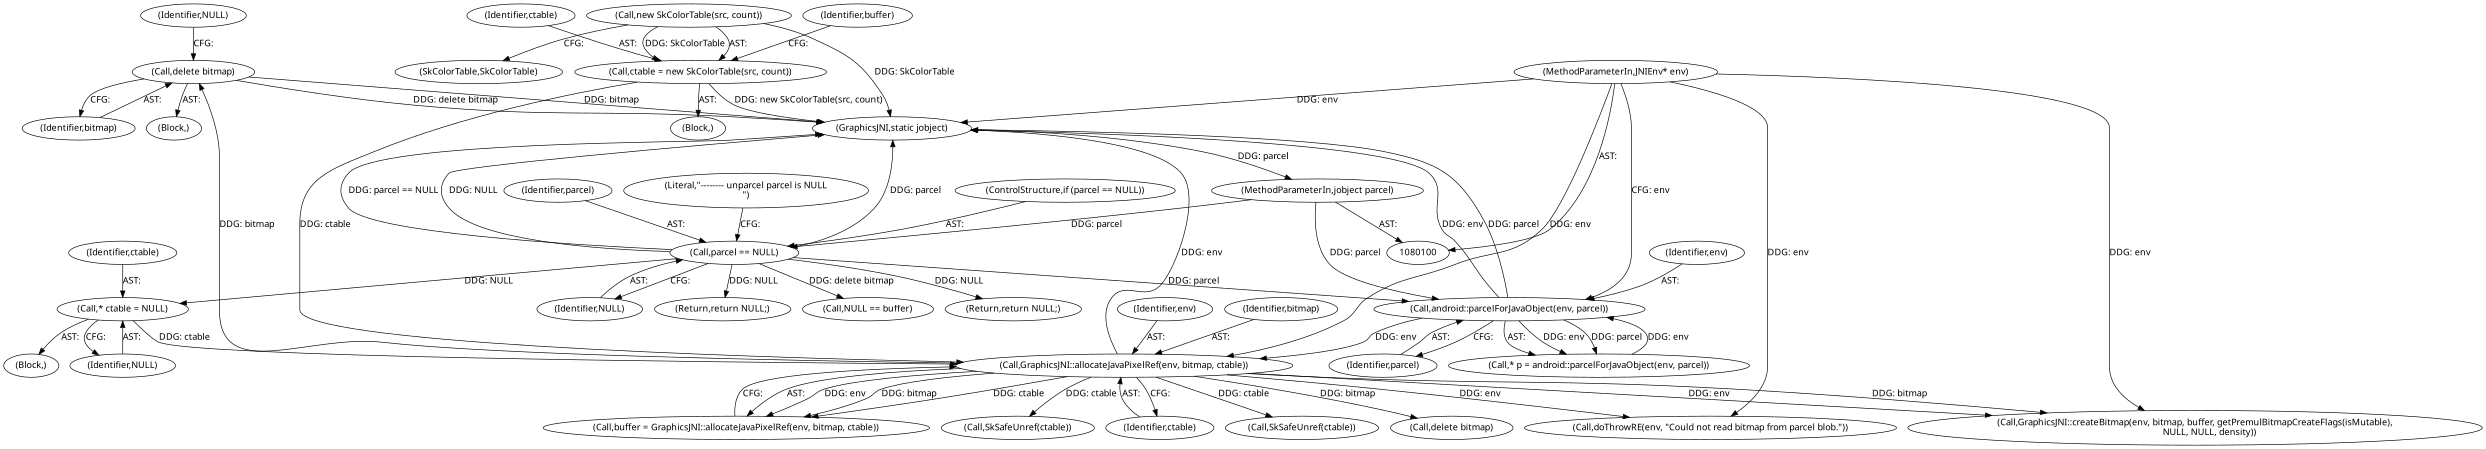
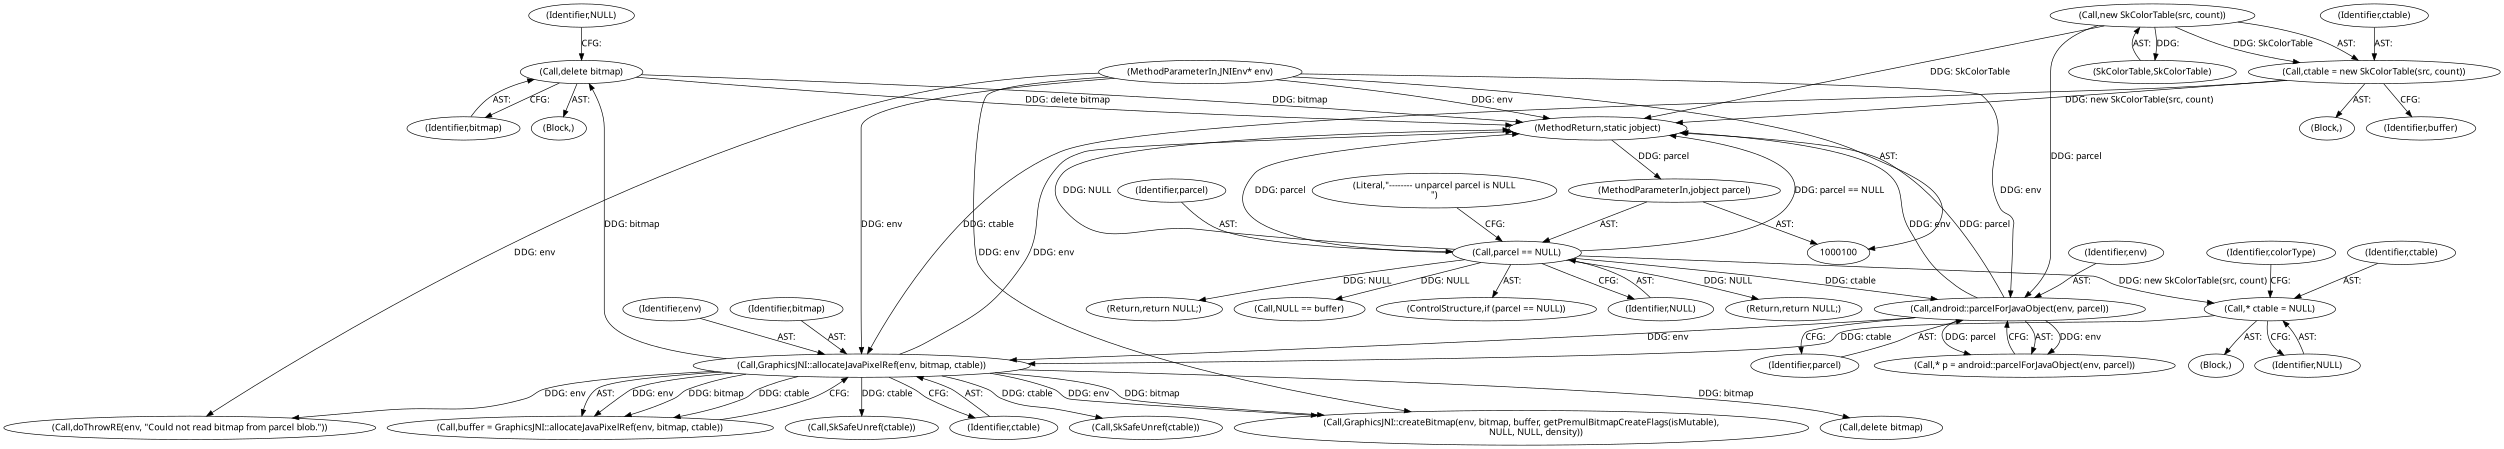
(784, 42) -> (2396, 98)
(575, 44) -> (2169, 44)
none -> (2133, 47)
(892, 128) -> (1598, 128)
(1651, 191) -> (2021, 191)
(1097, 225) -> (1610, 225)
(911, 228) -> (1503, 278)
(1418, 253) -> (1839, 253)
none -> (2271, 253)
(1348, 276) -> (2051, 150)
(489, 281) -> (2193, 281)
(851, 281) -> (1445, 281)
(1194, 281) -> (1851, 281)
(1668, 337) -> (2020, 337)
